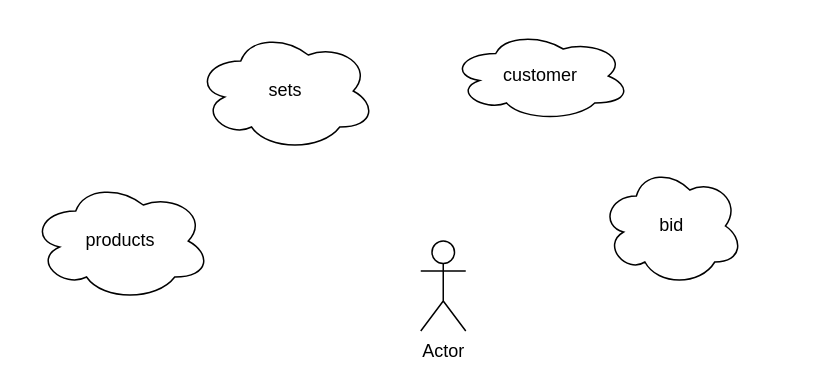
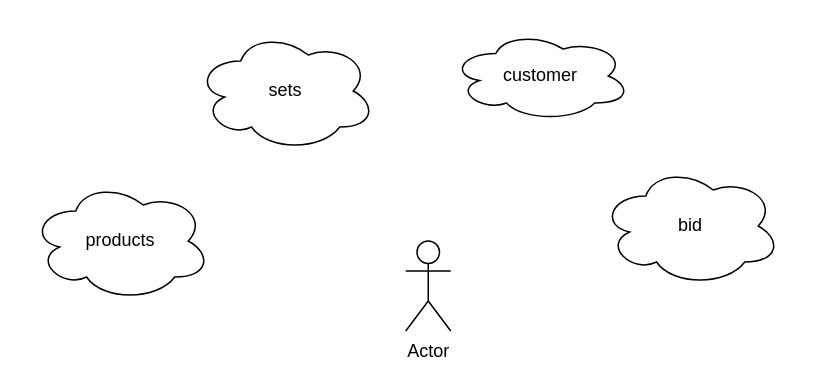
(672, 226) -> (691, 226)
(443, 286) -> (428, 286)
